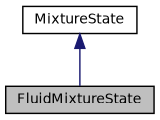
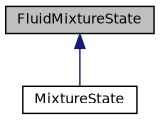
(80, 67) -> (80, 67)
